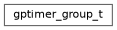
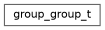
(58, 15) -> (52, 15)
